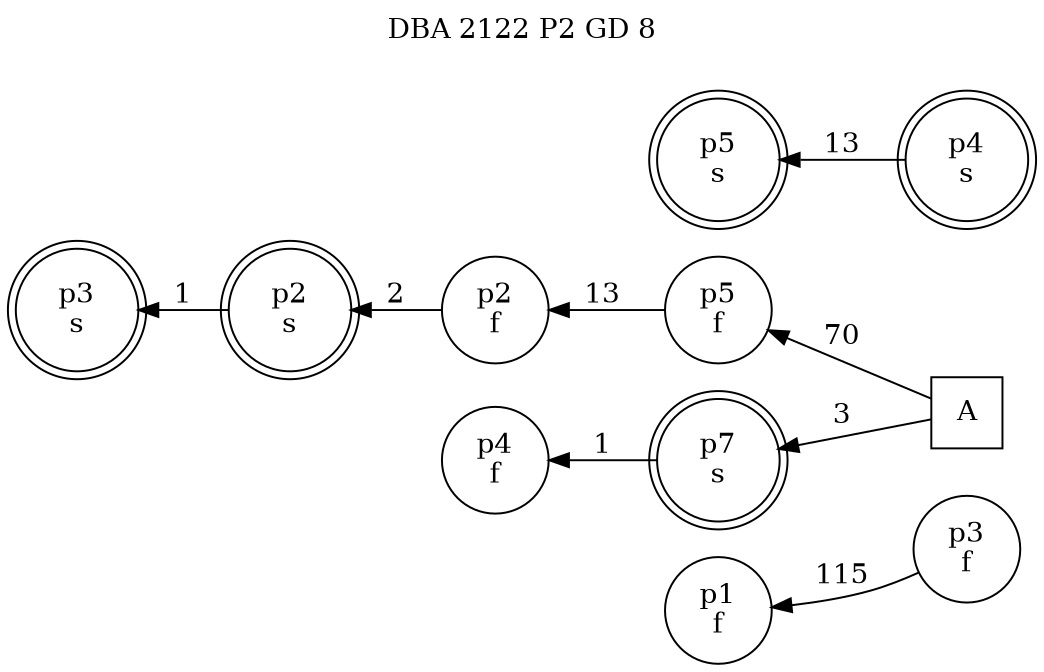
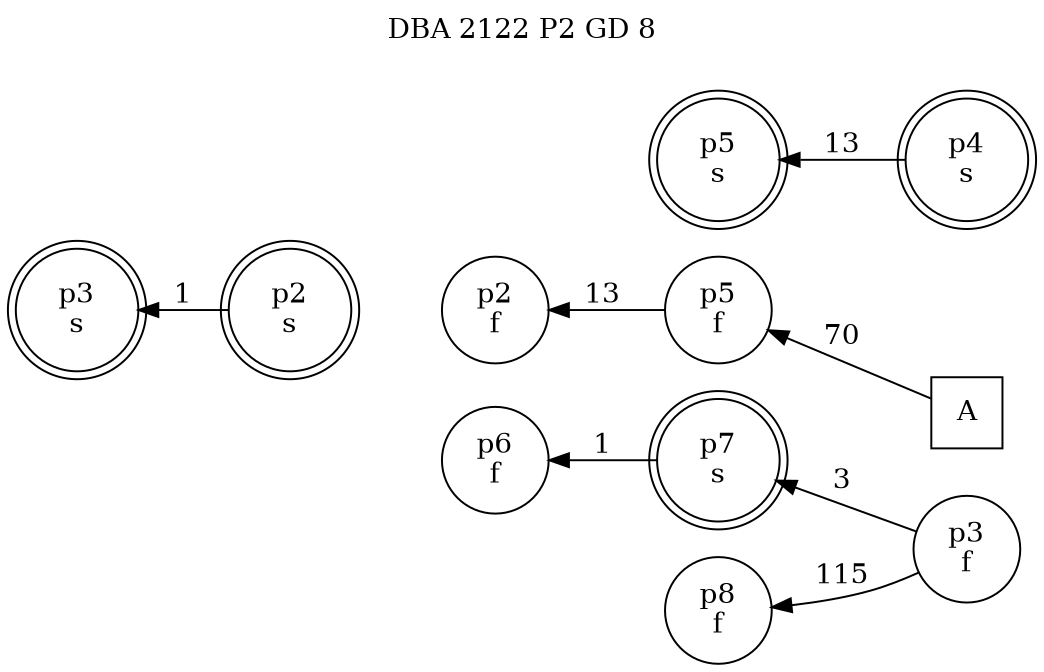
(407, 310) -> none
(865, 432) -> (856, 509)
(495, 460) -> (495, 460)
(718, 610) -> (718, 610)
